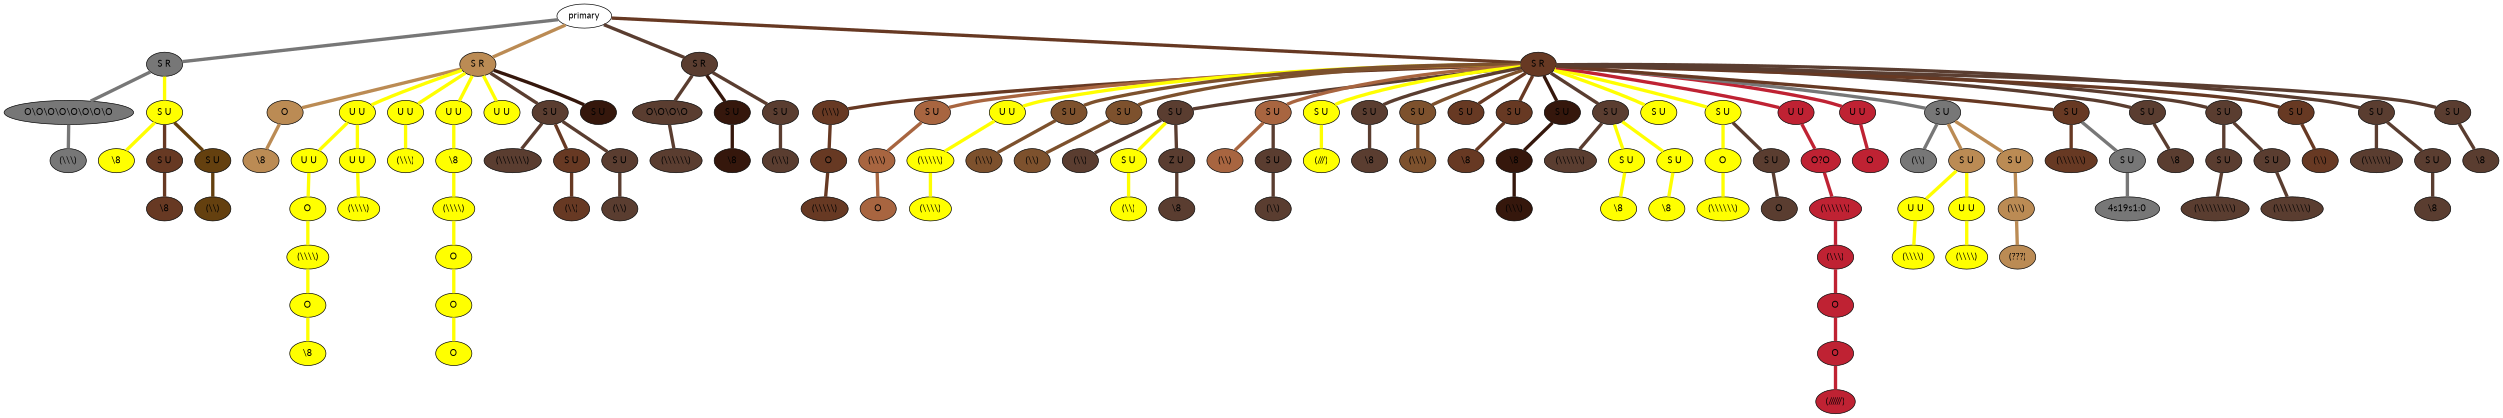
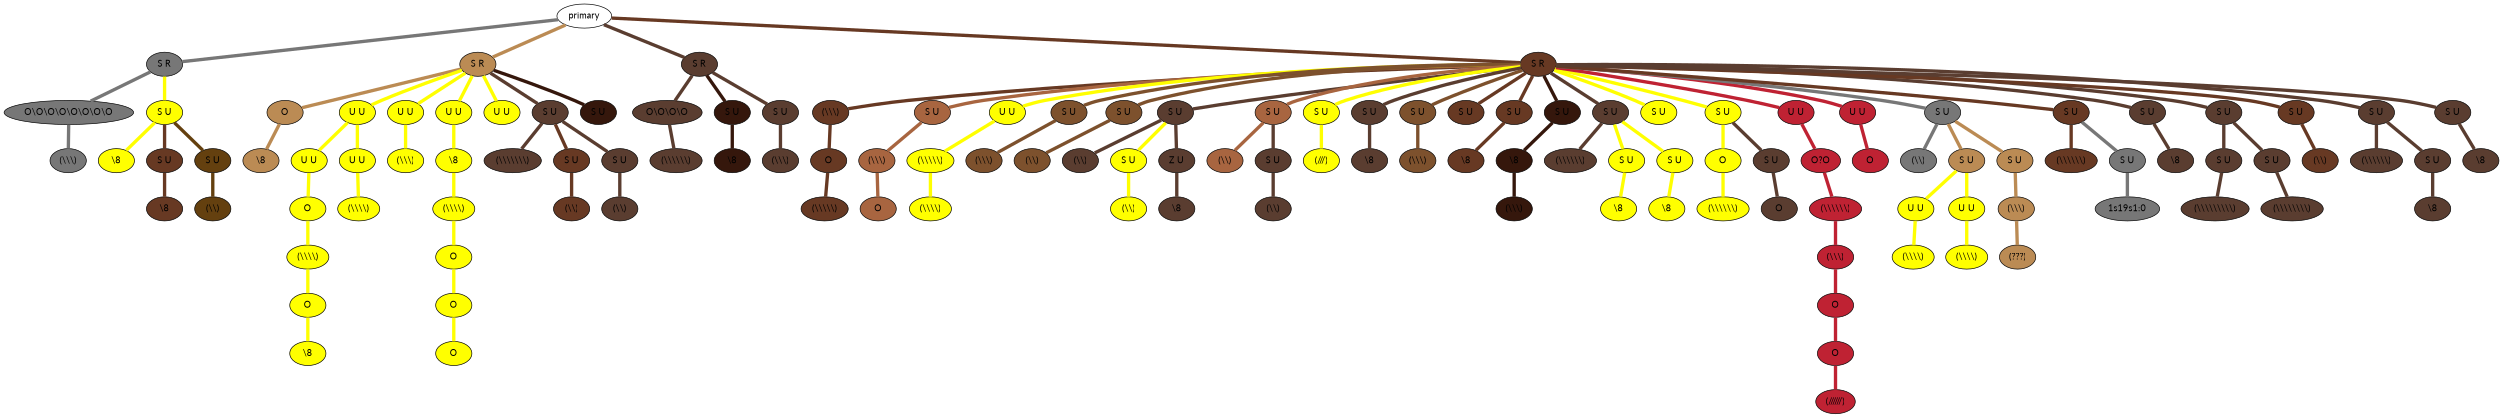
(2127, 209) -> (2127, 209)
